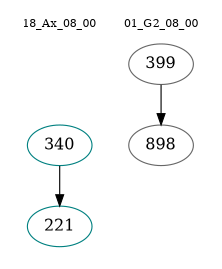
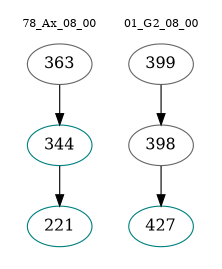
(60, 24) -> (60, 24)
none -> (60, 64)
(60, 145) -> (60, 145)
(161, 145) -> (161, 145)
none -> (161, 226)
